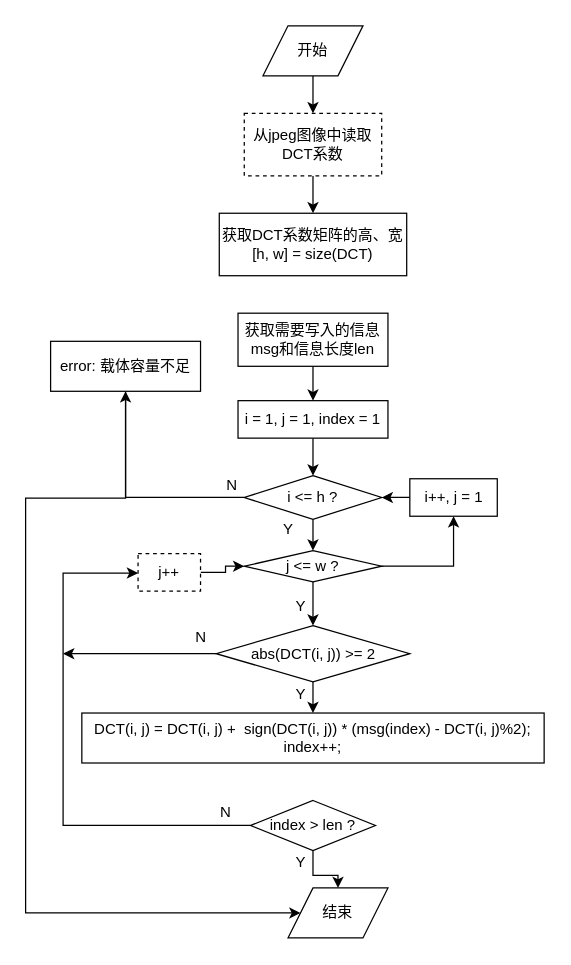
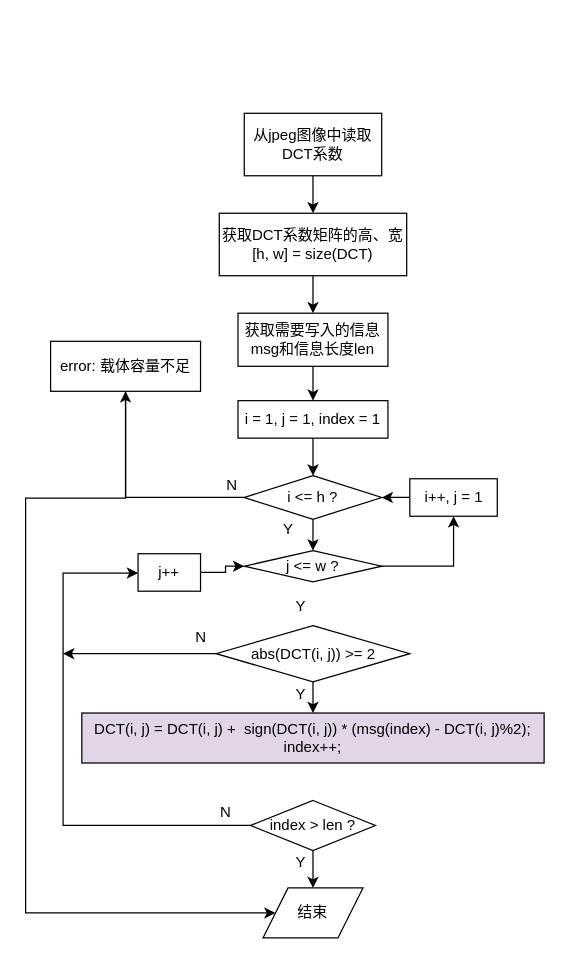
(313, 51) -> none
(313, 99) -> none
(313, 144) -> (313, 144)
none -> (313, 299)
(169, 573) -> (169, 573)
(313, 606) -> none
(313, 738) -> (313, 738)
(338, 913) -> (313, 913)
